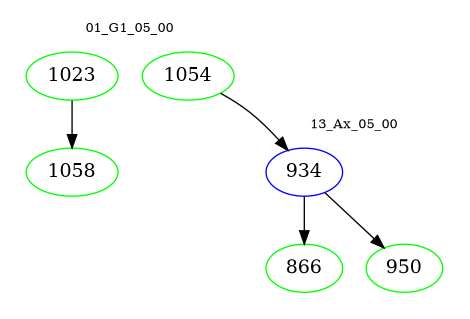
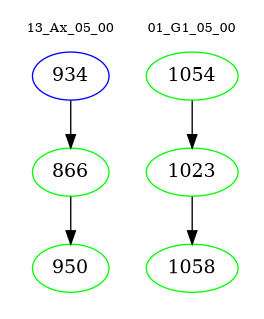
(263, 124) -> (192, 118)
(350, 216) -> (71, 214)
